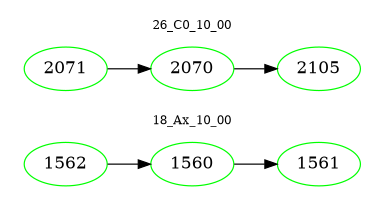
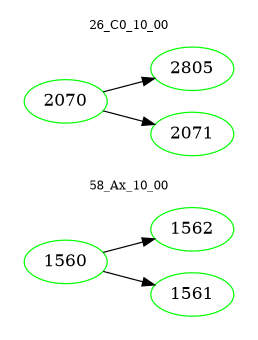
(123, 69) -> (123, 116)
(319, 69) -> (192, 69)
(192, 121) -> (129, 186)
(123, 164) -> (123, 247)
